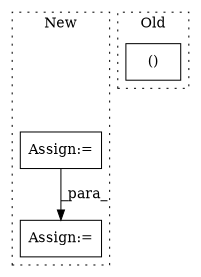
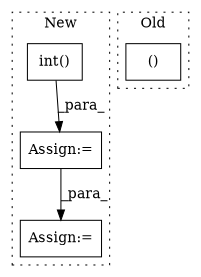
none -> (55, 62)
